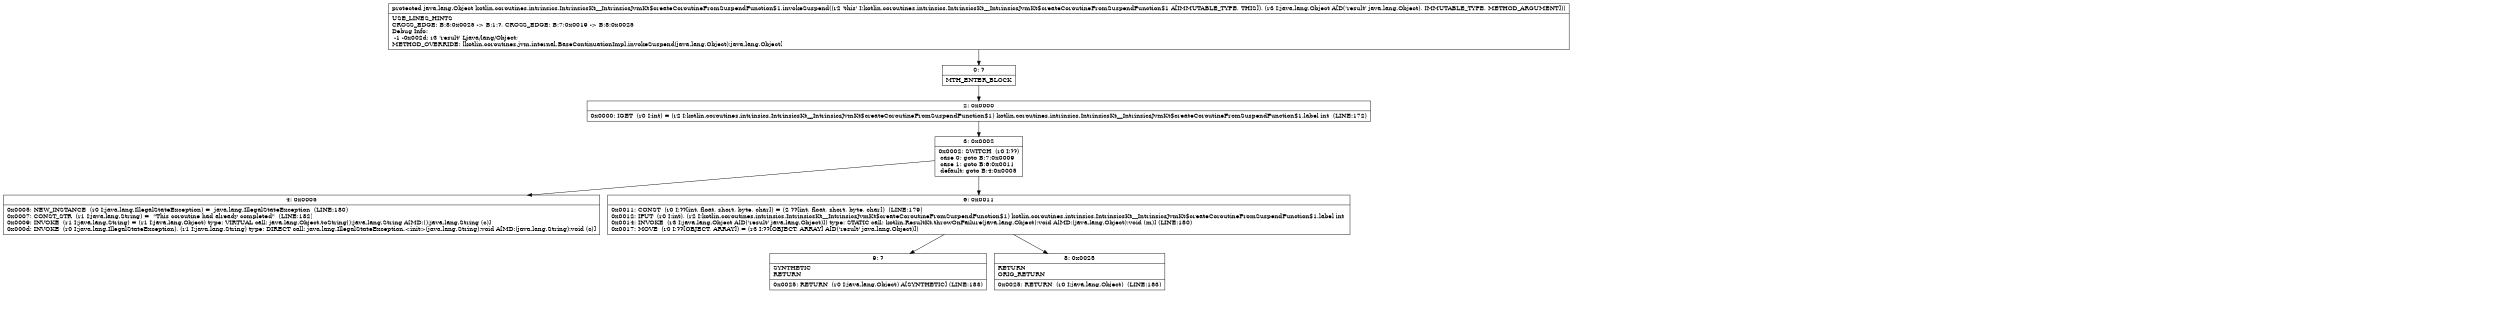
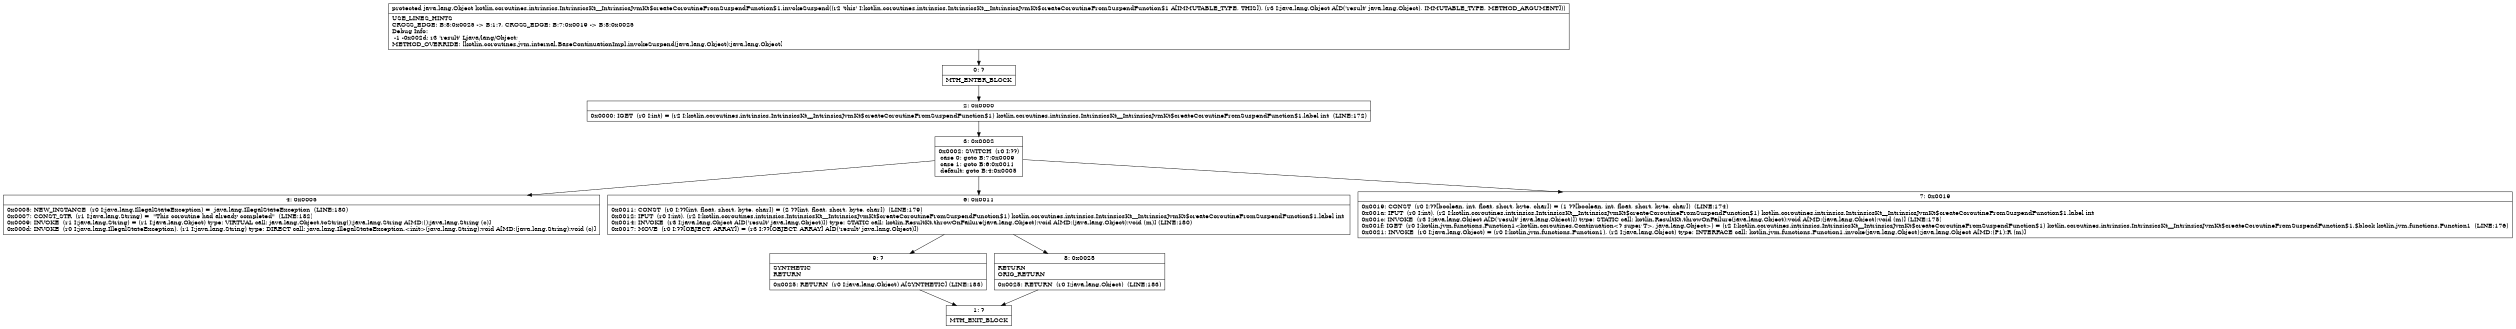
none -> (1935, 215)
none -> (979, 316)
